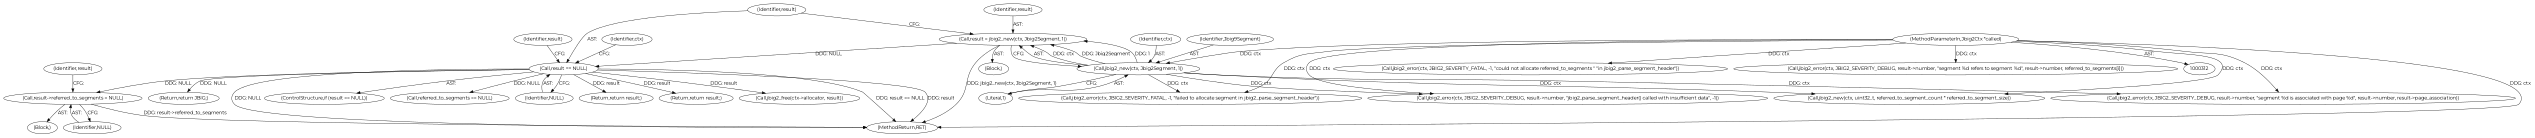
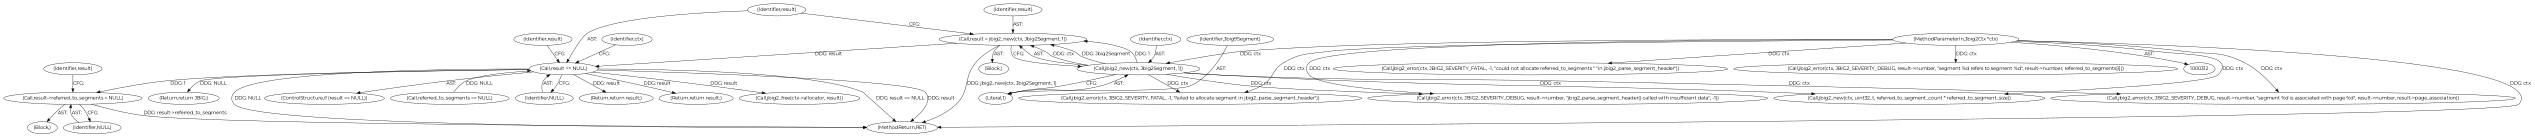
(1956, 39) -> (1956, 39)
(1186, 53) -> (1129, 90)
(829, 54) -> (829, 54)
(508, 82) -> (488, 75)
(178, 84) -> (178, 84)
